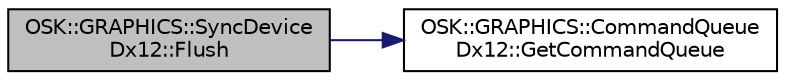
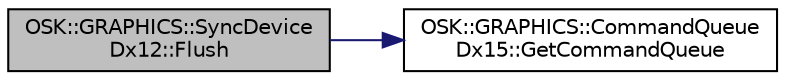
(591, 40) -> (591, 40)
